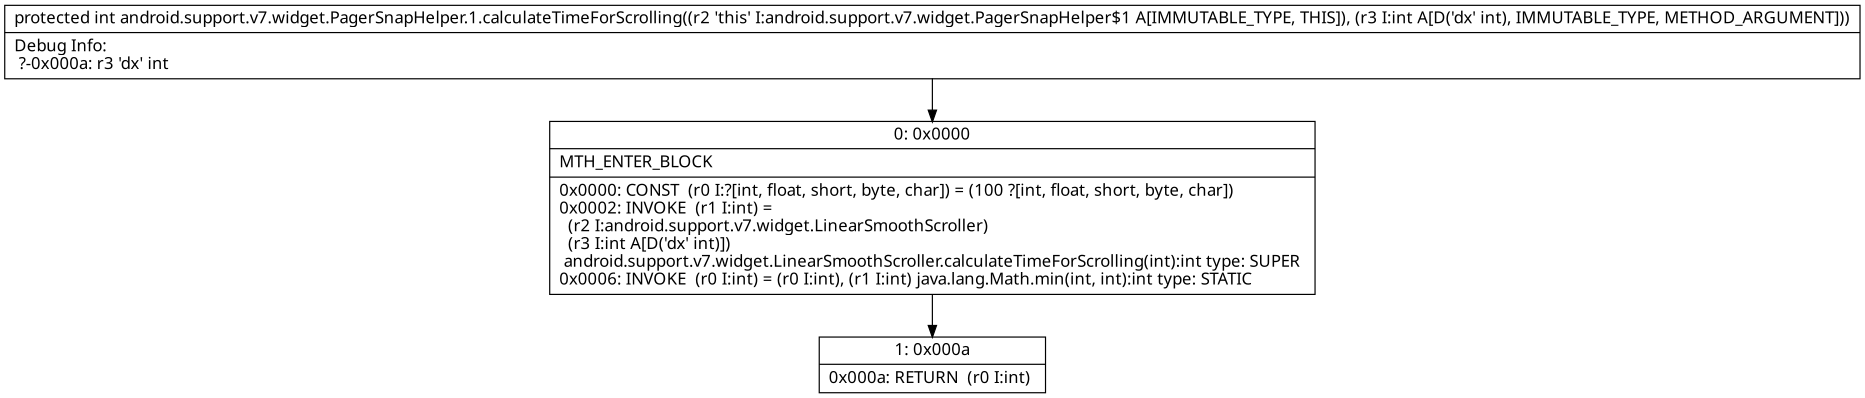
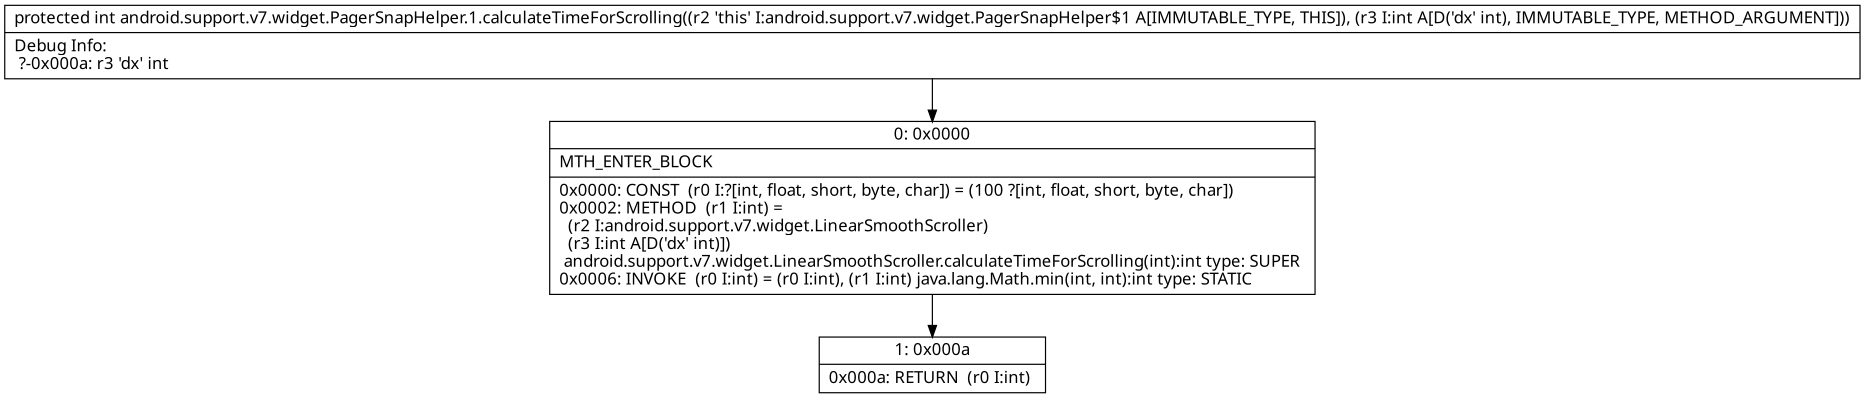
(668, 209) -> (674, 209)
